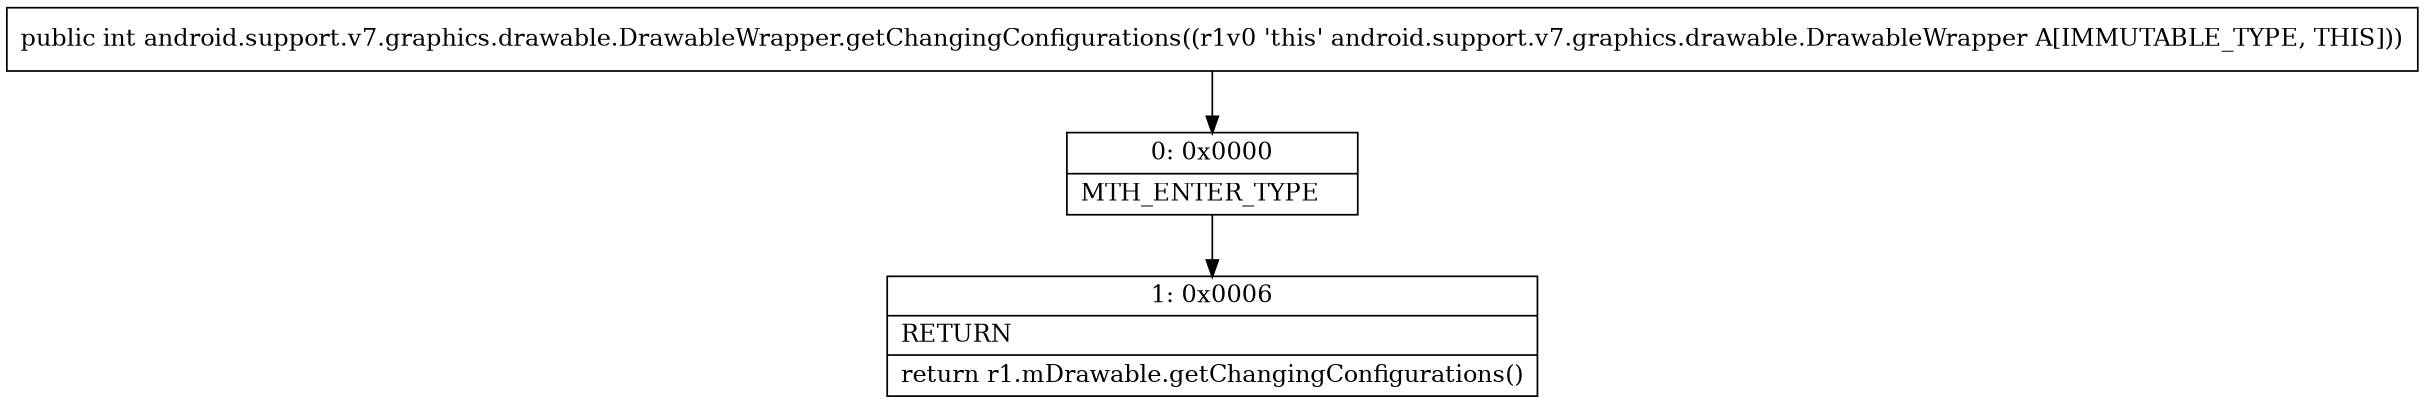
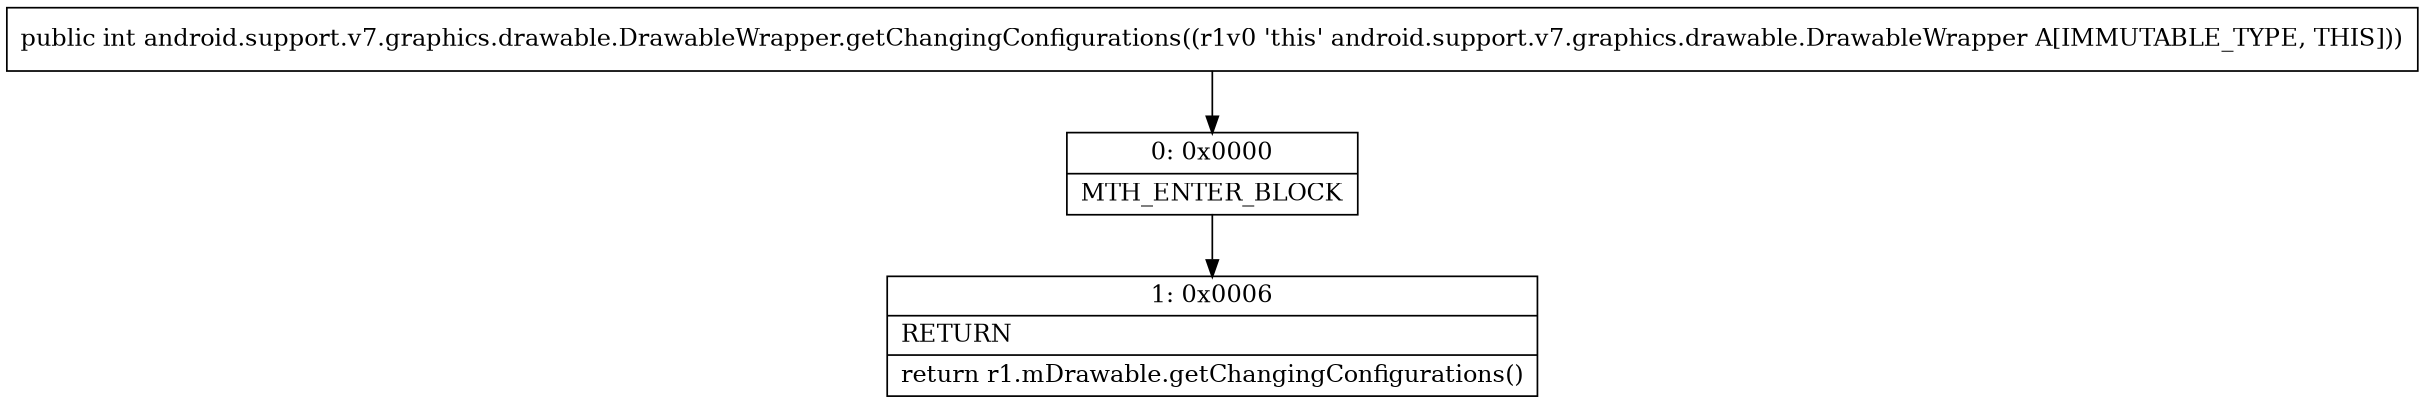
(1200, 193) -> (1212, 193)
